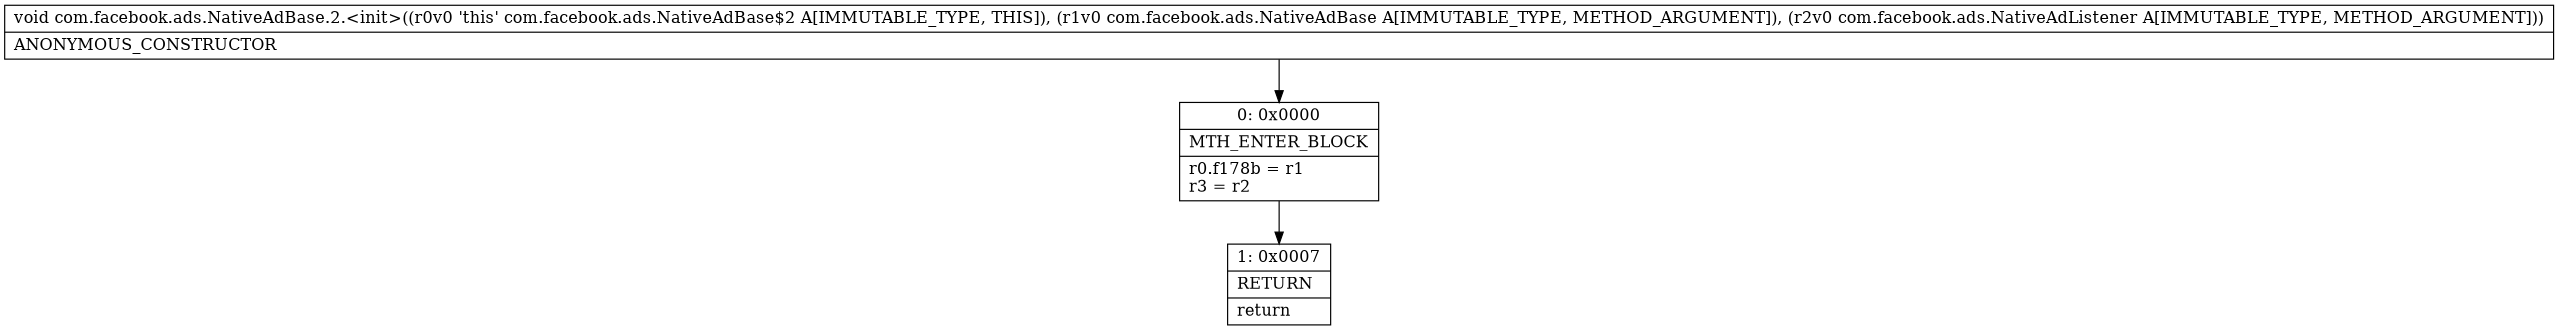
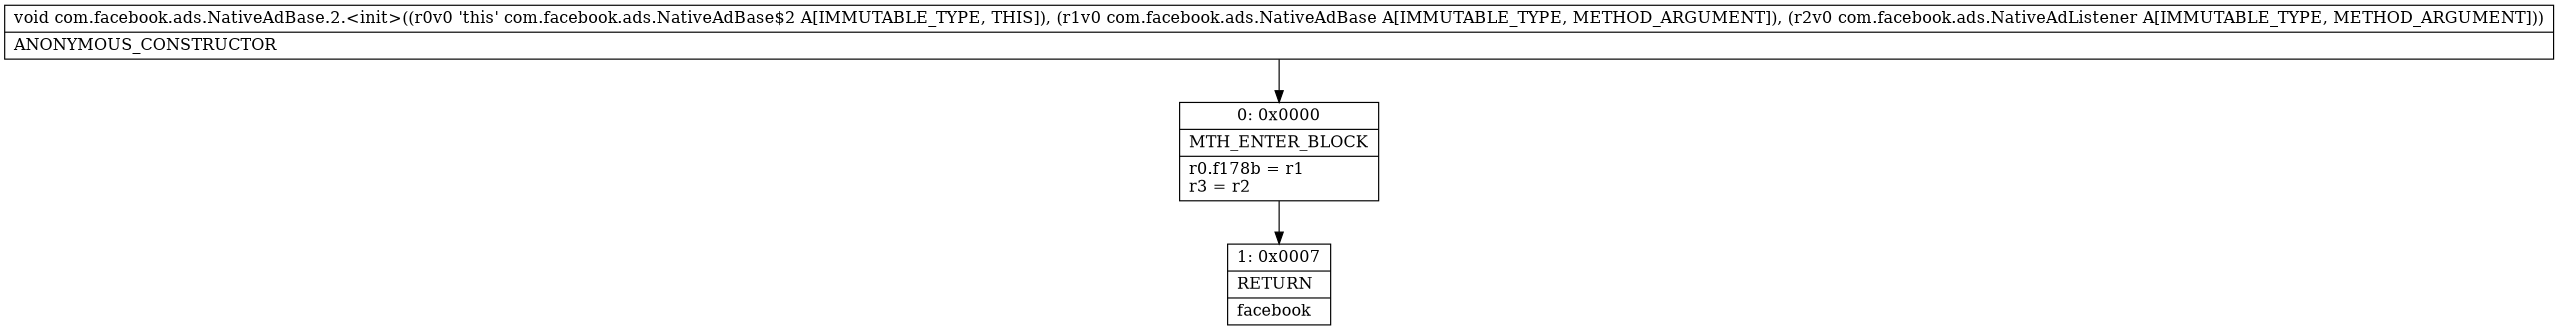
(1264, 311) -> (1274, 311)
